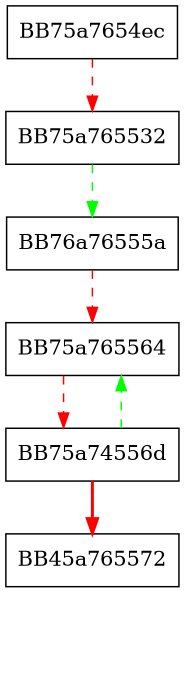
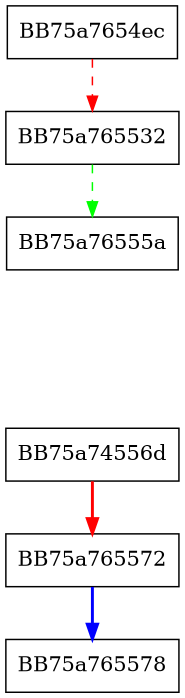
(92, 243) -> (92, 243)
(92, 349) -> none
(92, 560) -> (92, 560)
none -> (92, 666)
